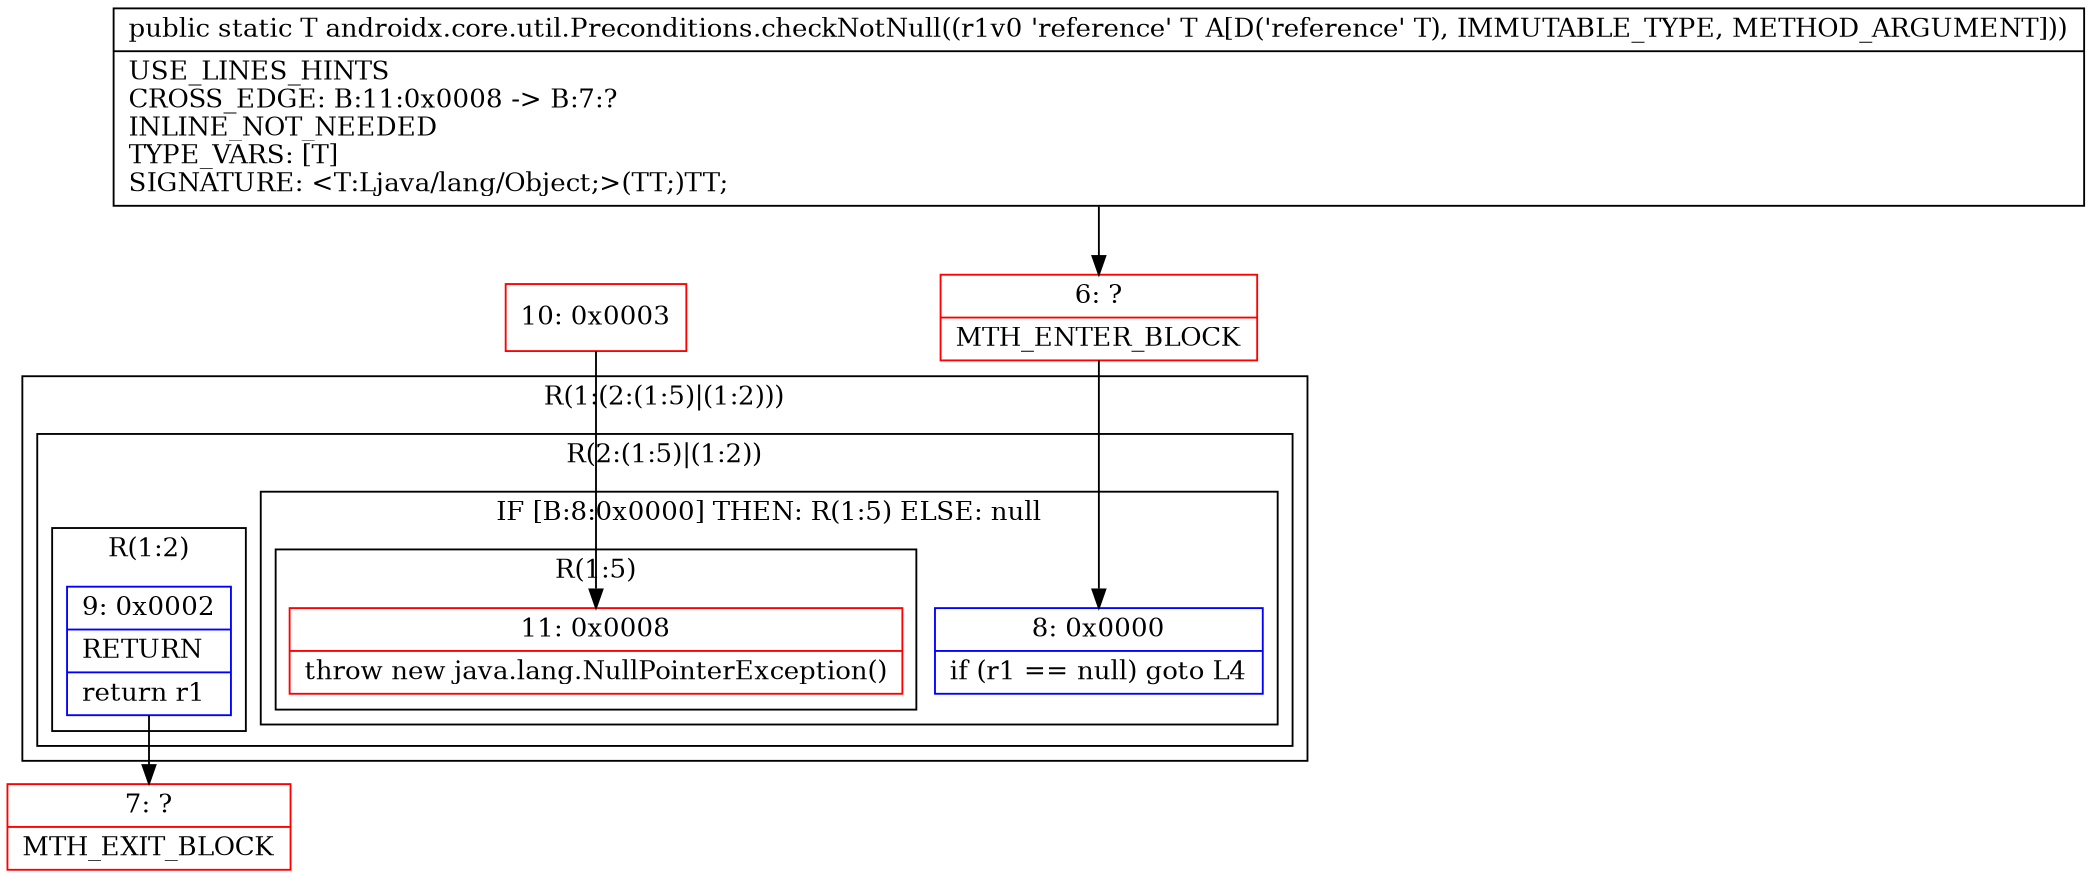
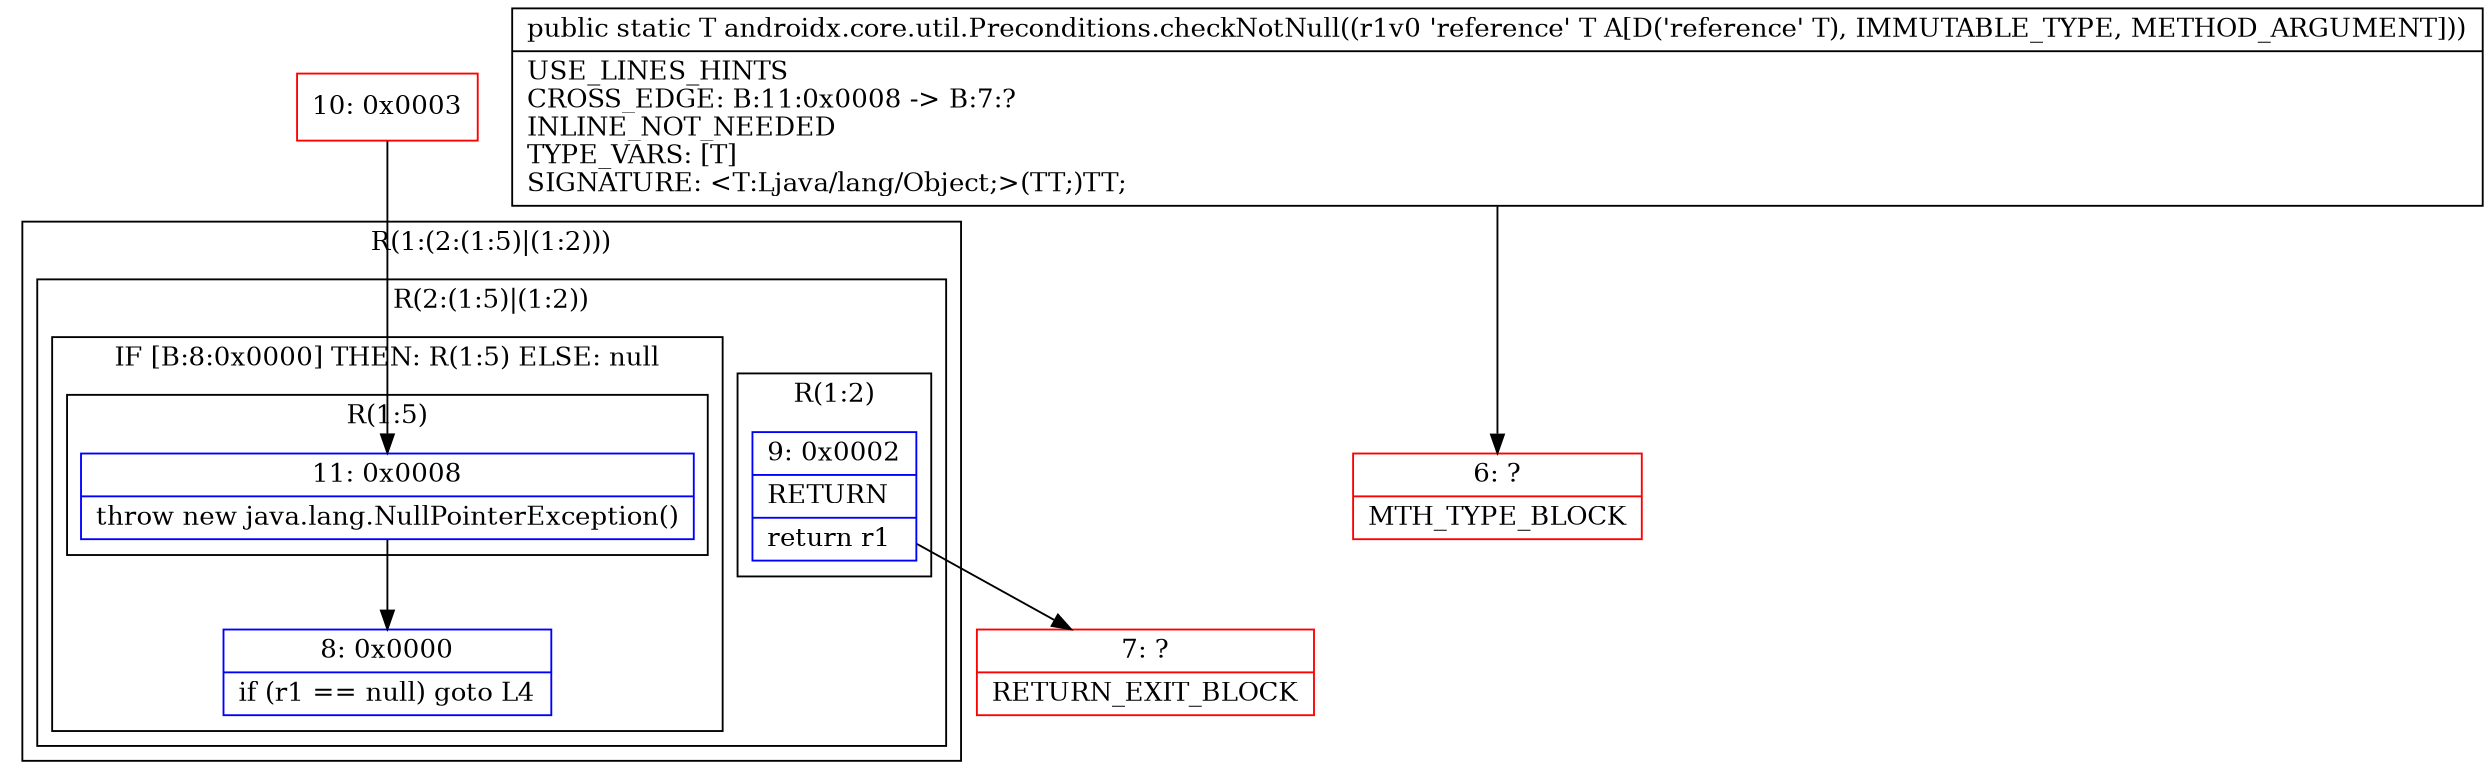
(1099, 338) -> (1497, 517)
(1099, 475) -> (387, 575)
(596, 651) -> (387, 496)
(149, 847) -> (1145, 693)
